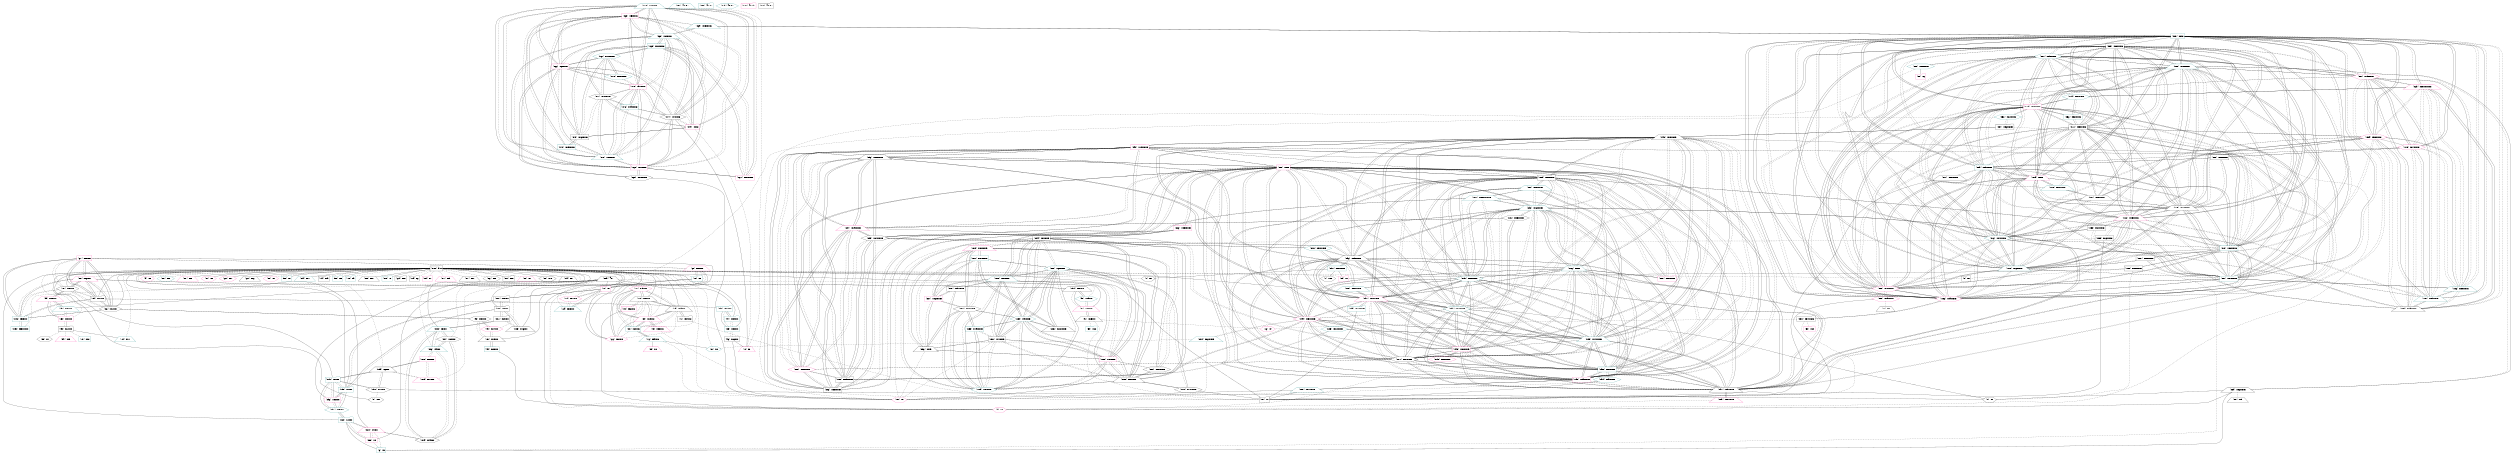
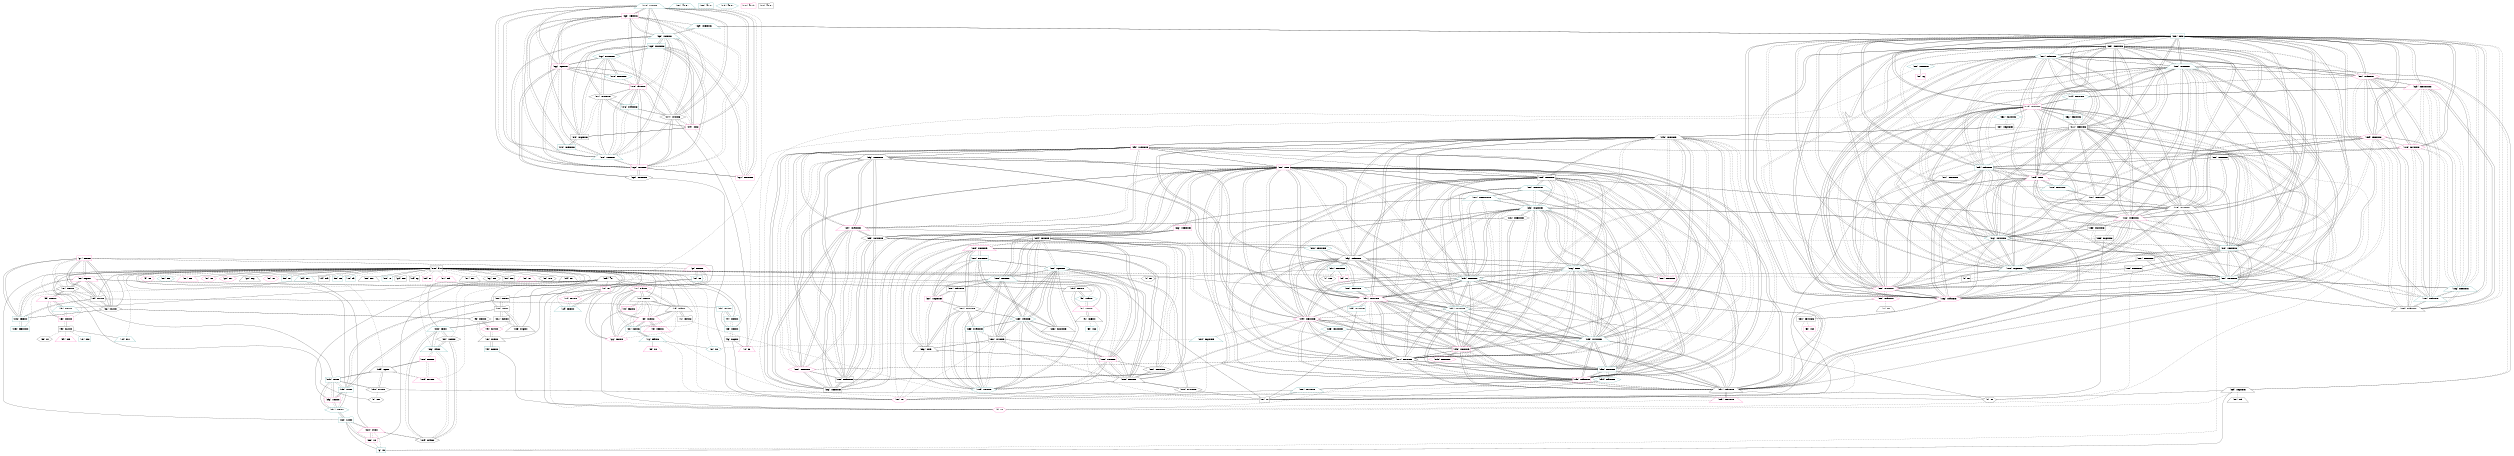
(1268, 329) -> none
(1620, 408) -> (1620, 408)
